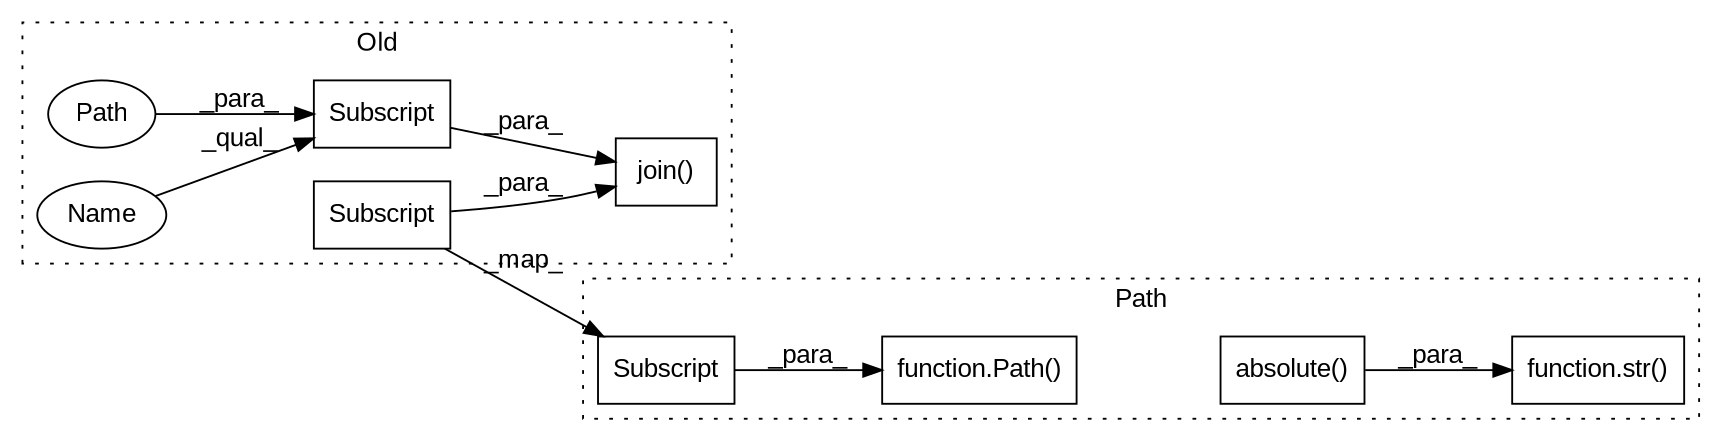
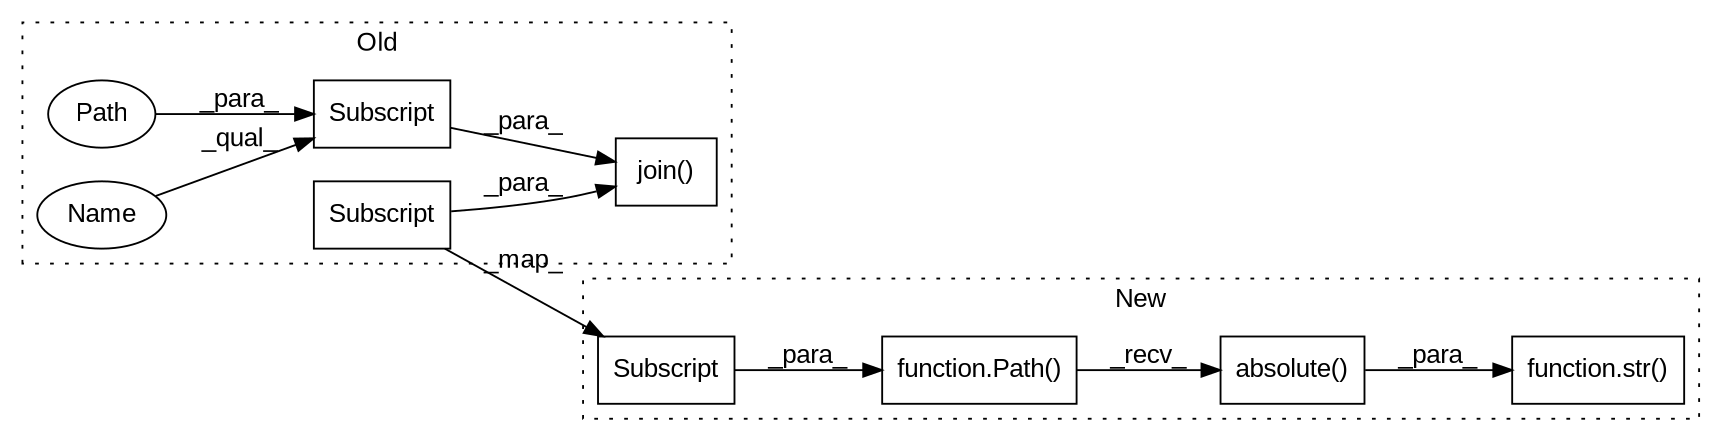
(1141, 300) -> (1141, 300)
none -> (1139, 370)
